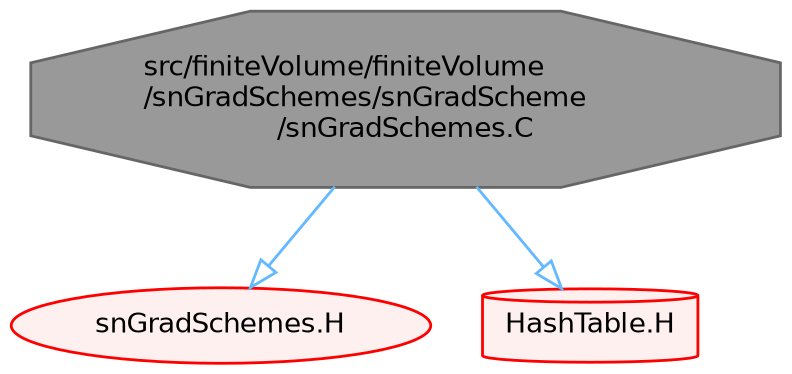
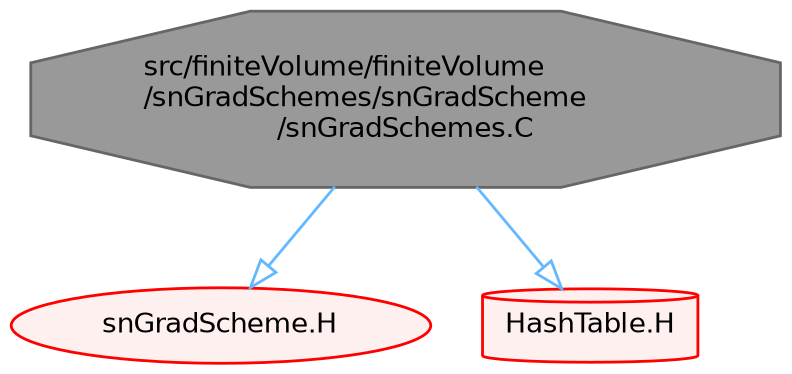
(221, 326) -> (221, 326)
